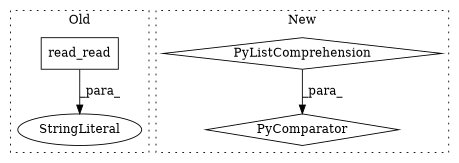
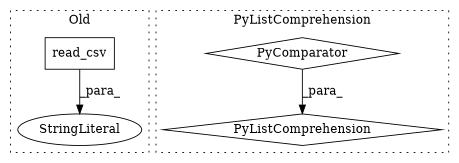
(302, 21) -> (302, 21)
(80, 53) -> (80, 53)
(302, 87) -> (302, 87)
